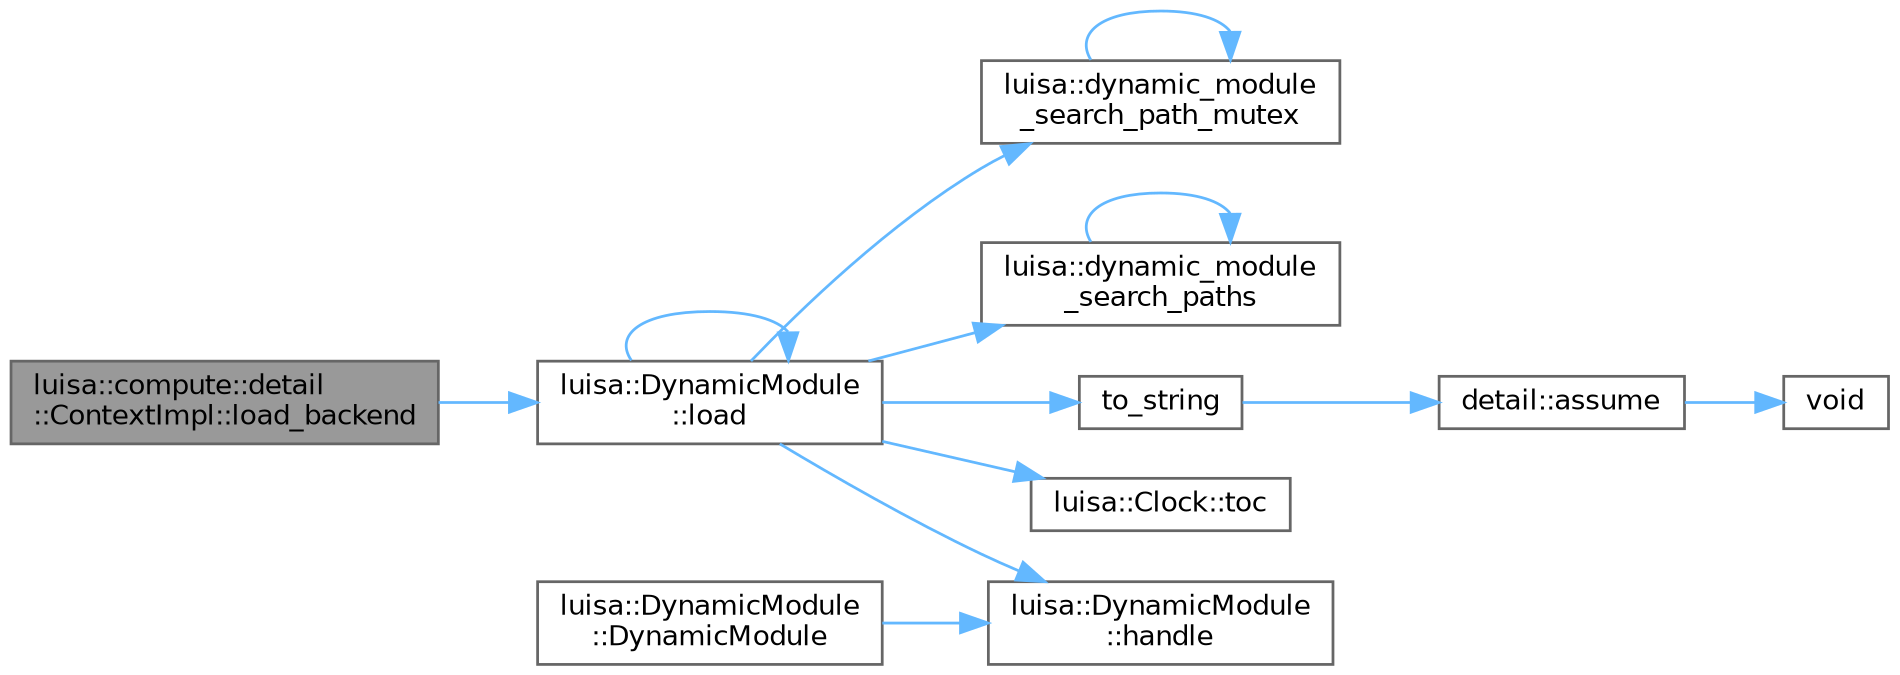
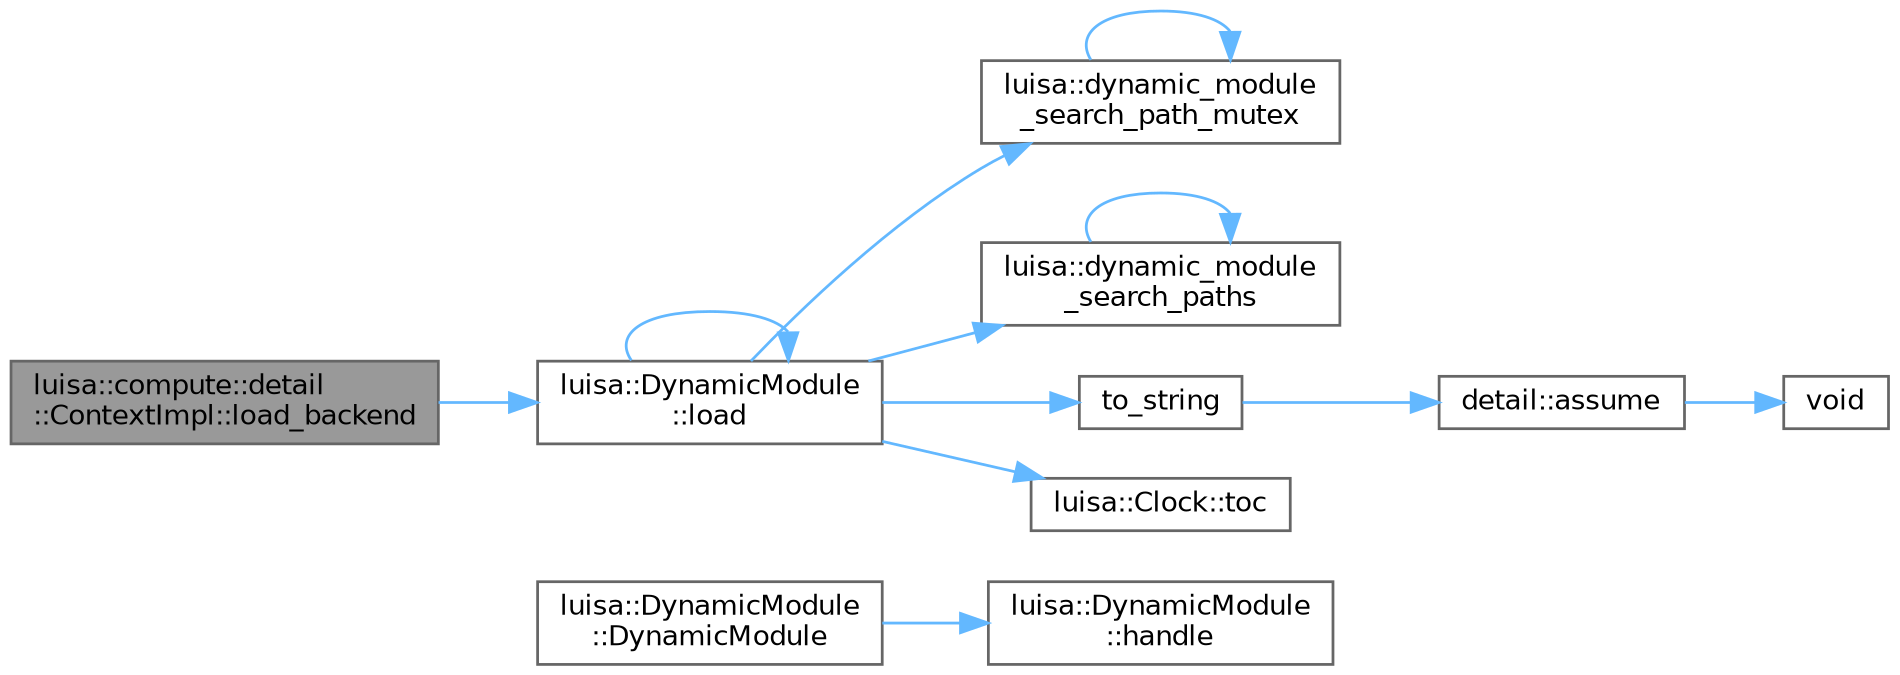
(897, 511) -> none
